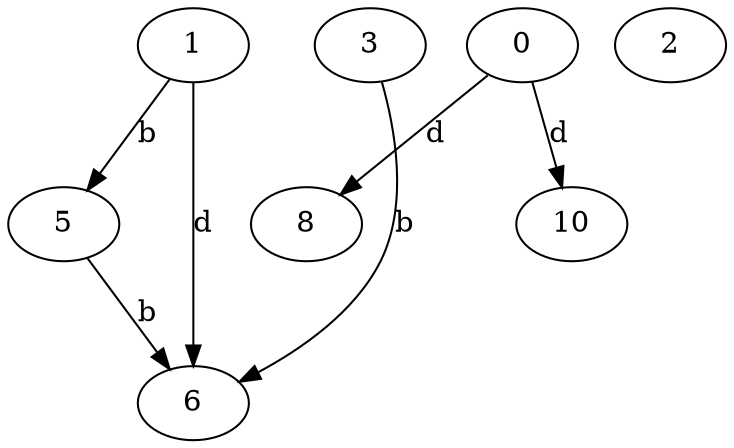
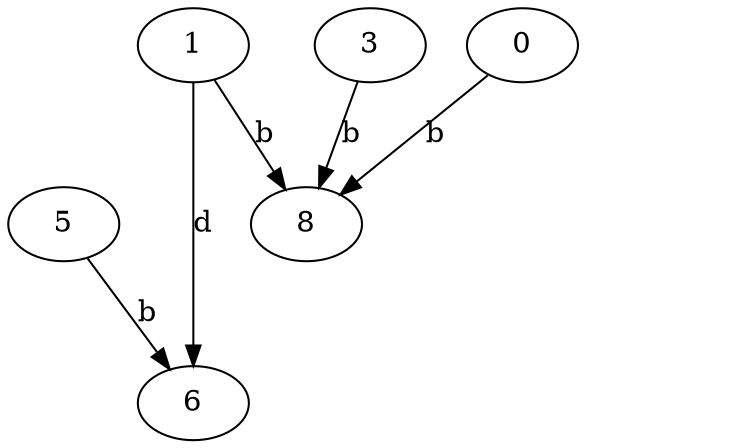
(671, 45) -> none
(135, 126) -> (244, 126)
(436, 135) -> (436, 135)
(572, 224) -> none
(383, 254) -> (342, 125)
